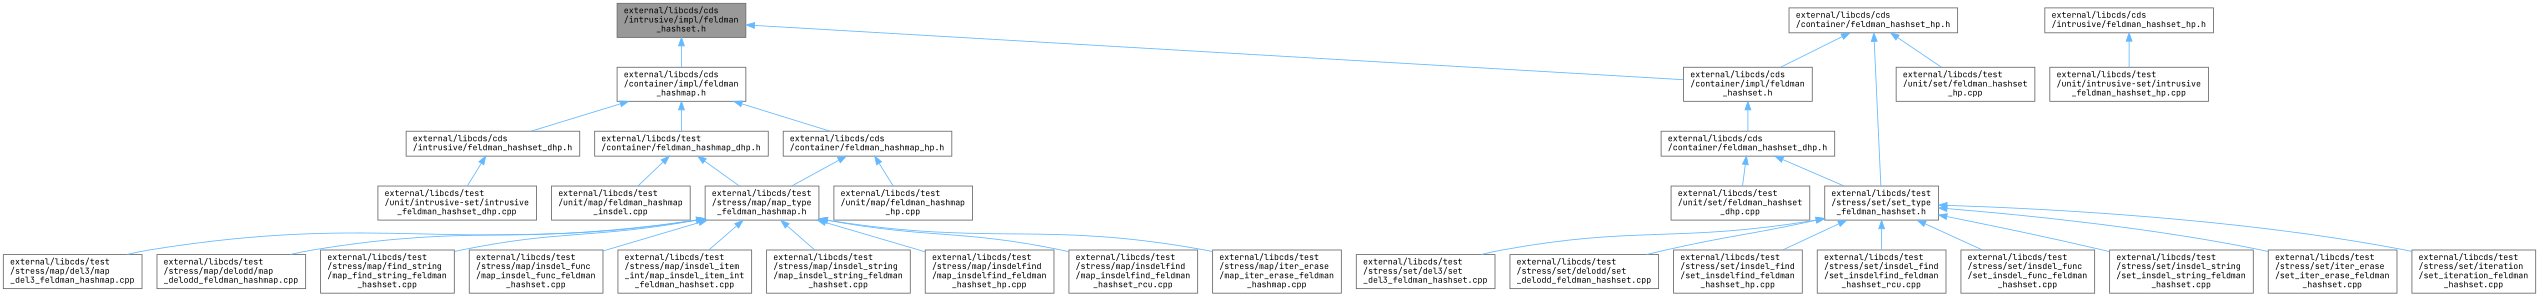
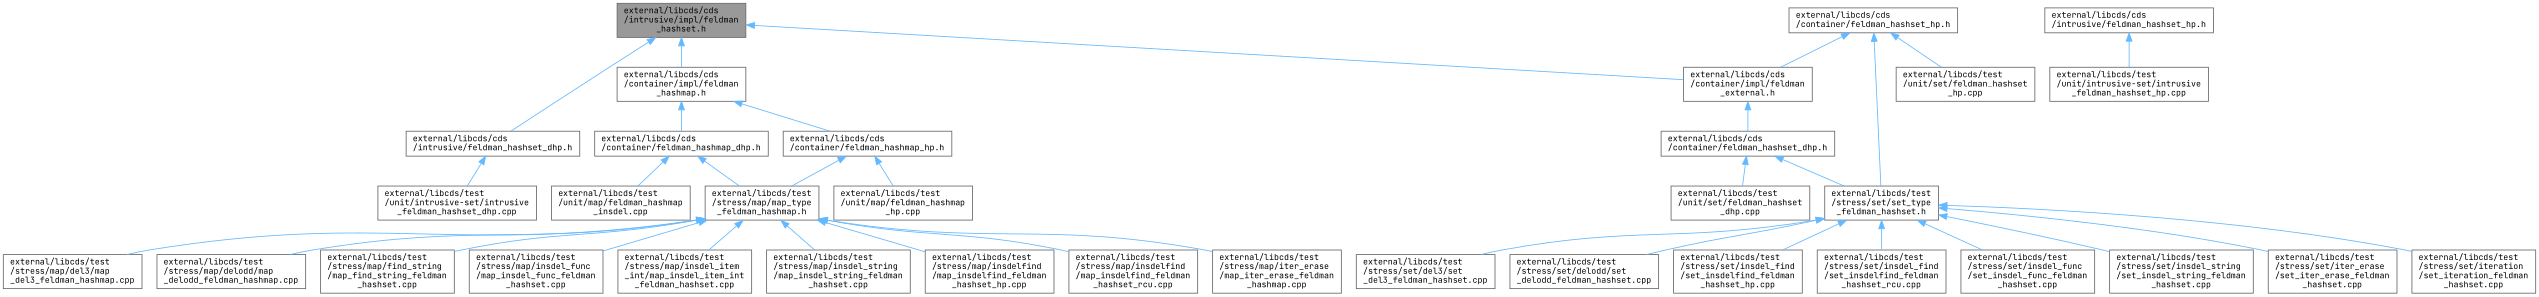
(1748, 84) -> (1748, 84)
(576, 118) -> (580, 86)
(681, 144) -> (681, 144)
